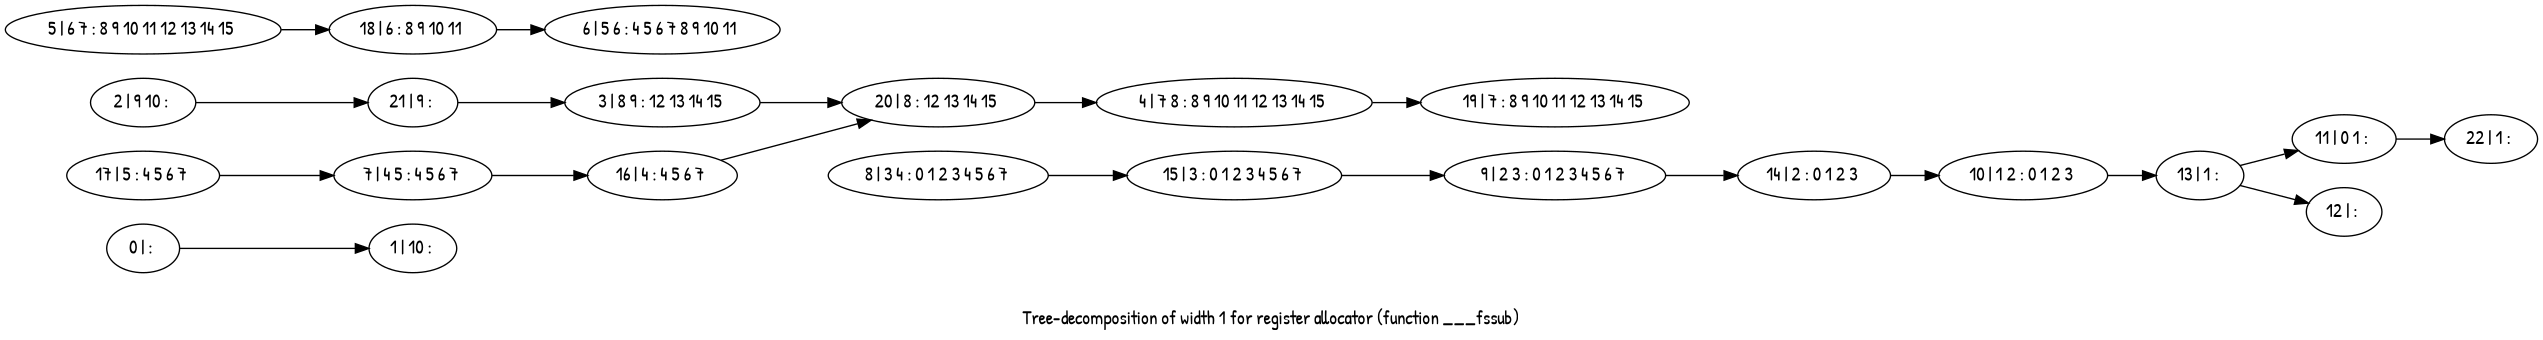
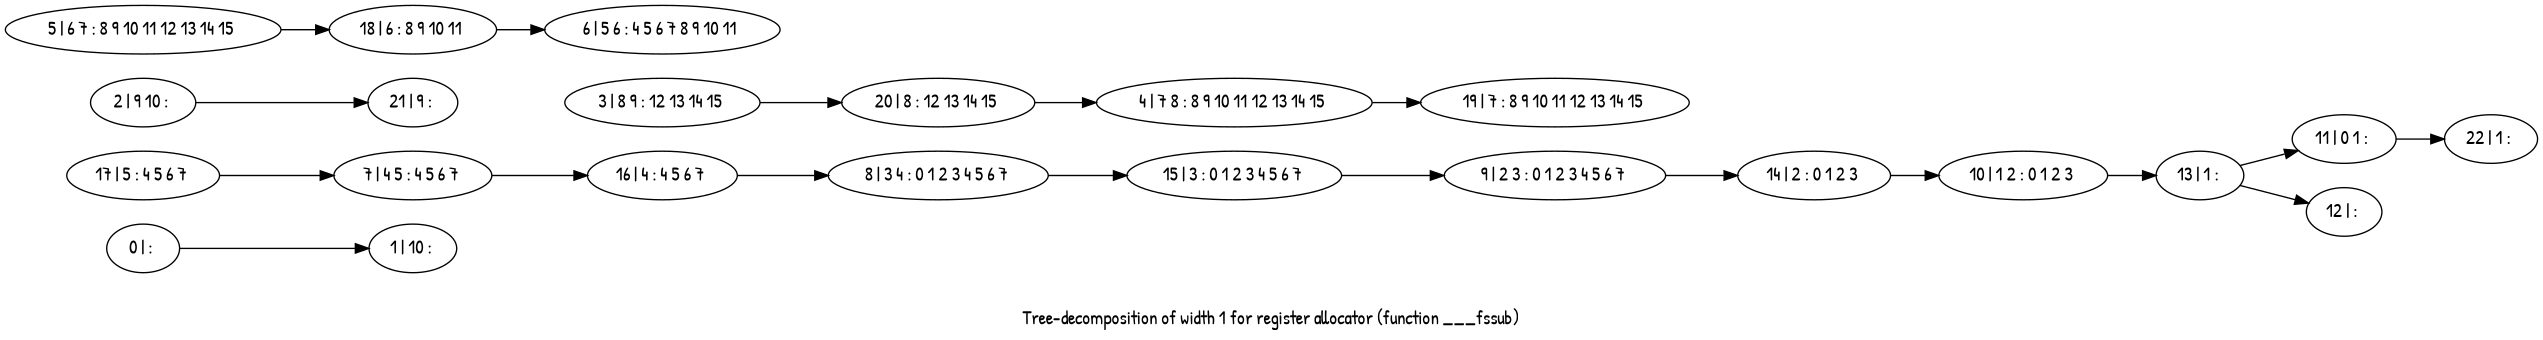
(504, 103) -> none
(789, 142) -> (776, 176)
